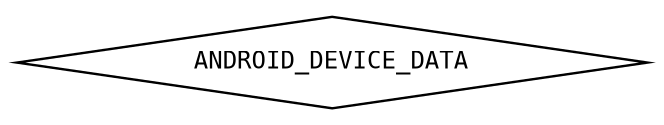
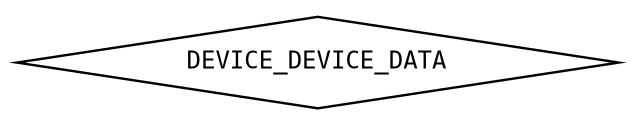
(332, 63) -> (318, 63)
